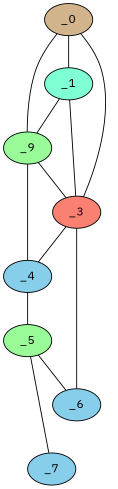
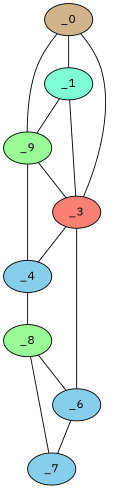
(28, 341) -> (28, 341)
none -> (64, 437)
